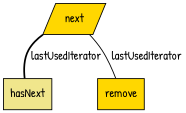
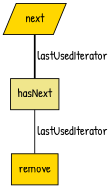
(105, 55) -> (35, 132)
